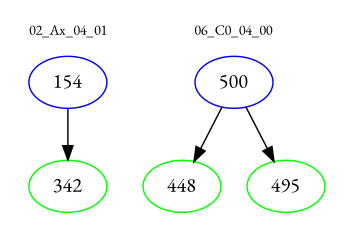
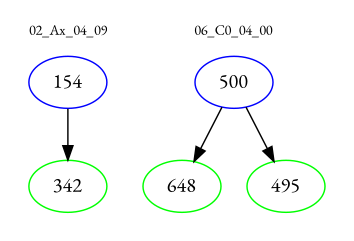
(69, 31) -> (69, 31)
(182, 186) -> (182, 186)
